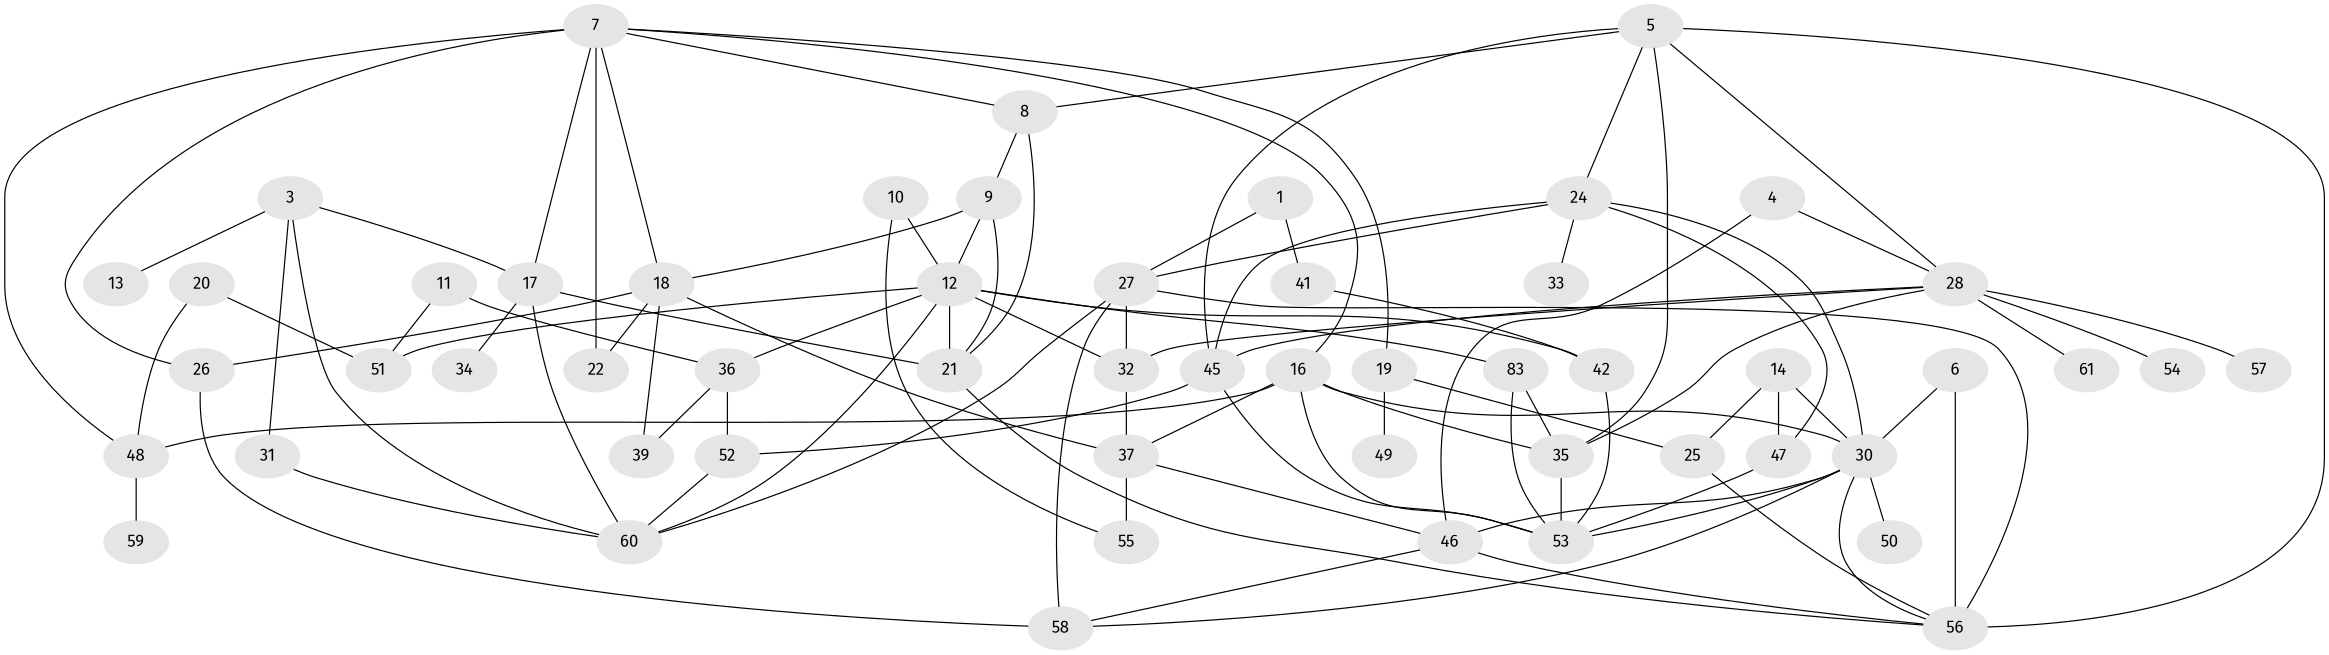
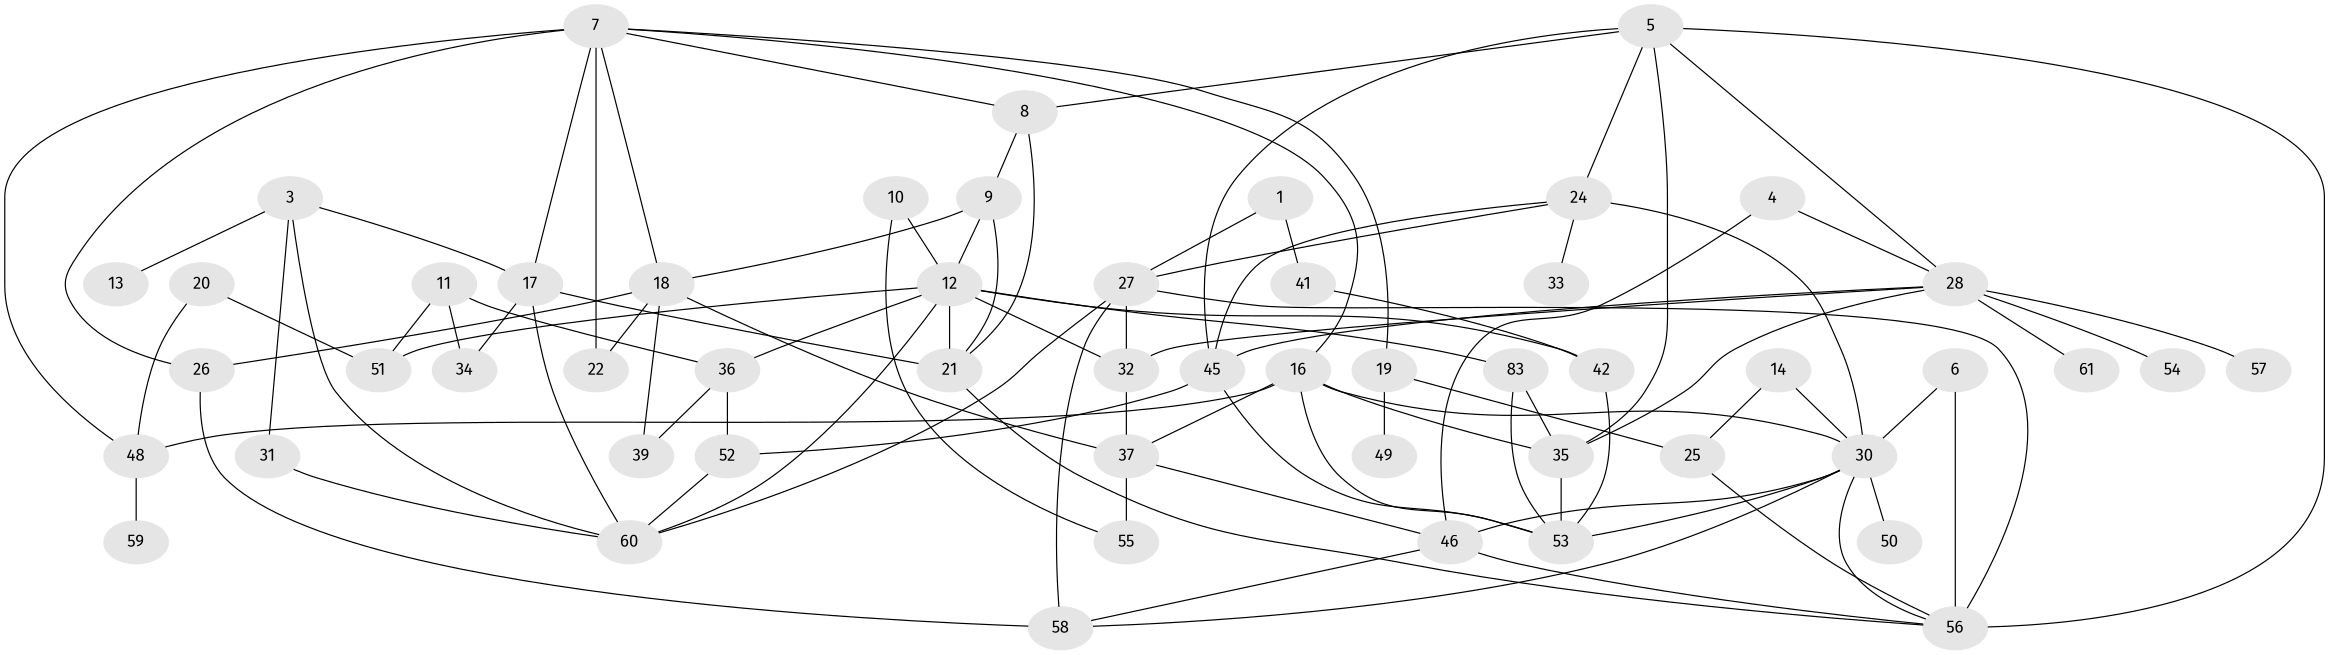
none -> (453, 321)
(1779, 456) -> none
